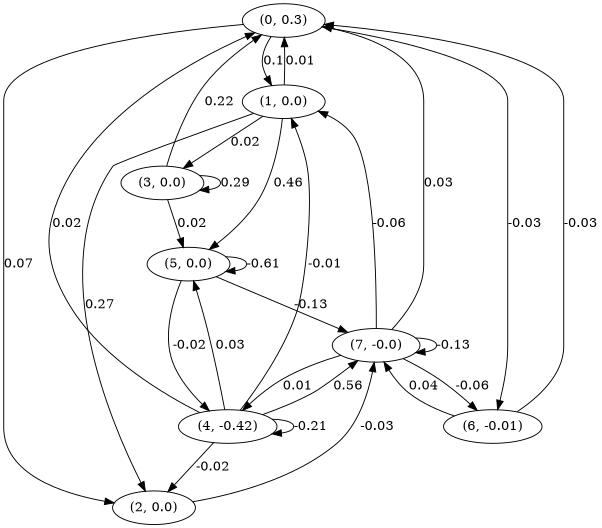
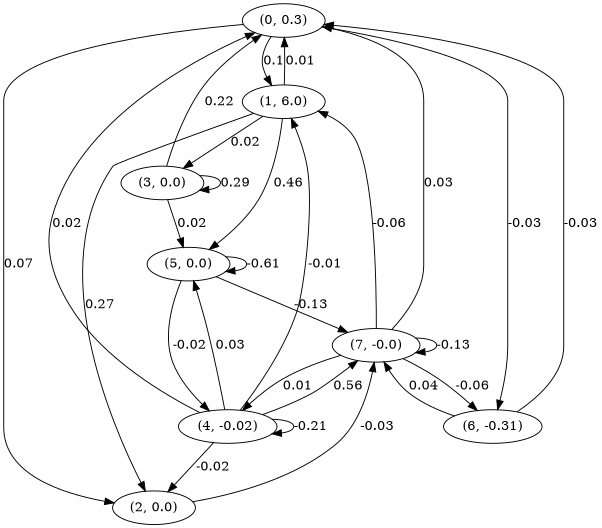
(284, 102) -> (284, 102)
(228, 427) -> (228, 427)
(493, 427) -> (493, 427)
